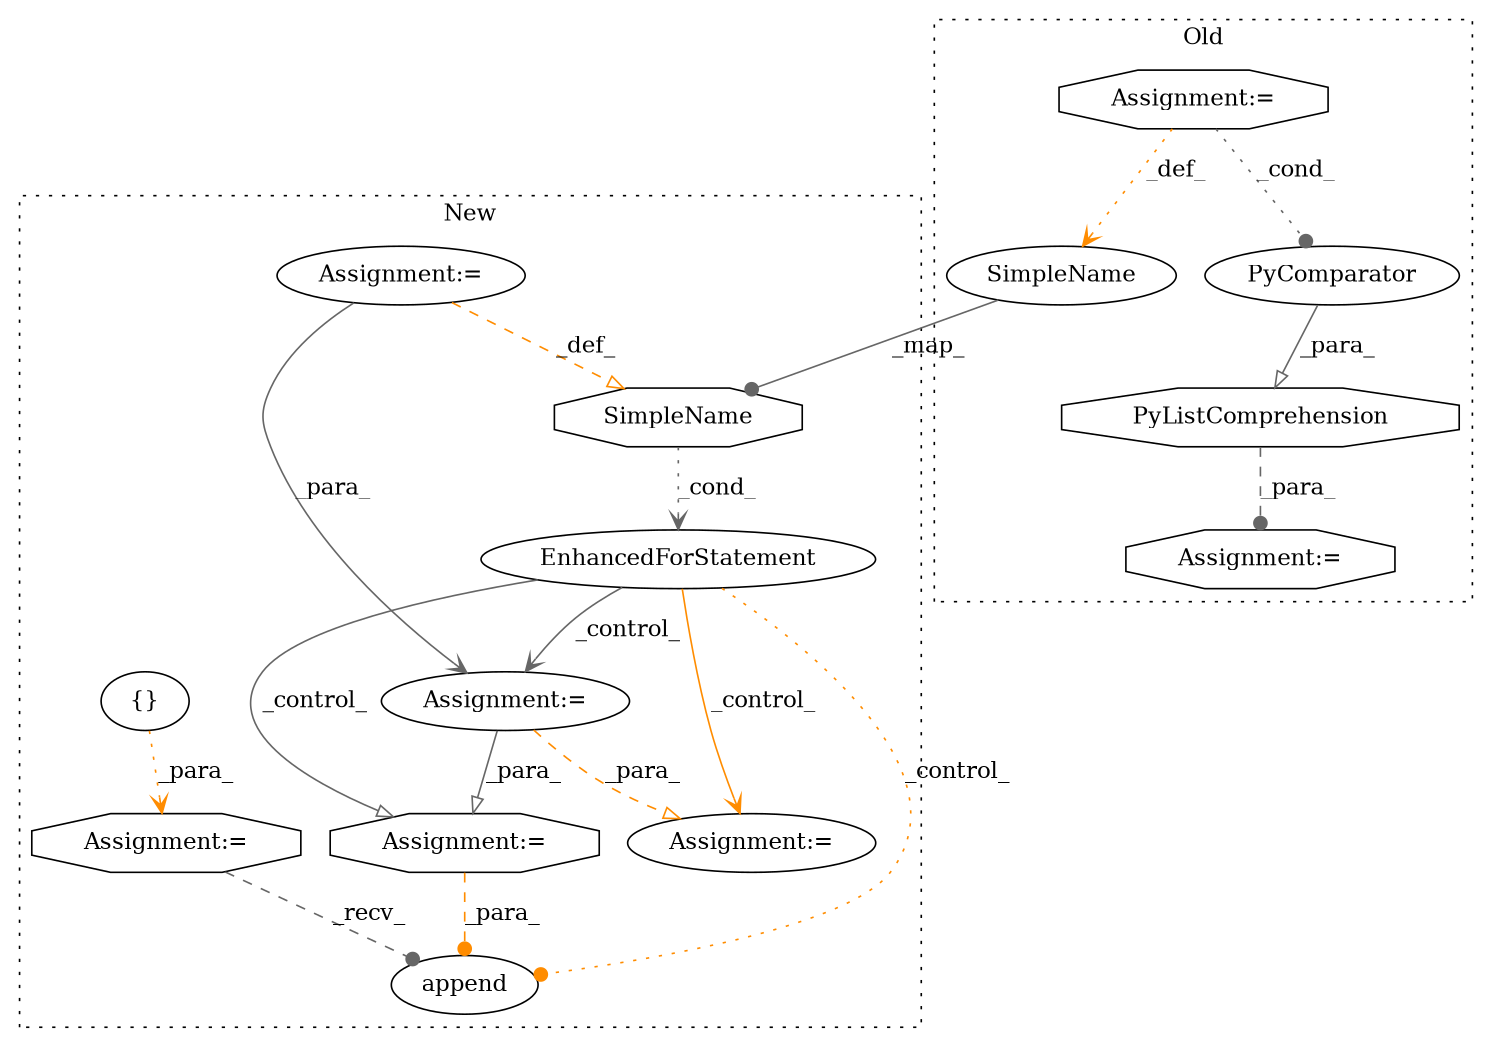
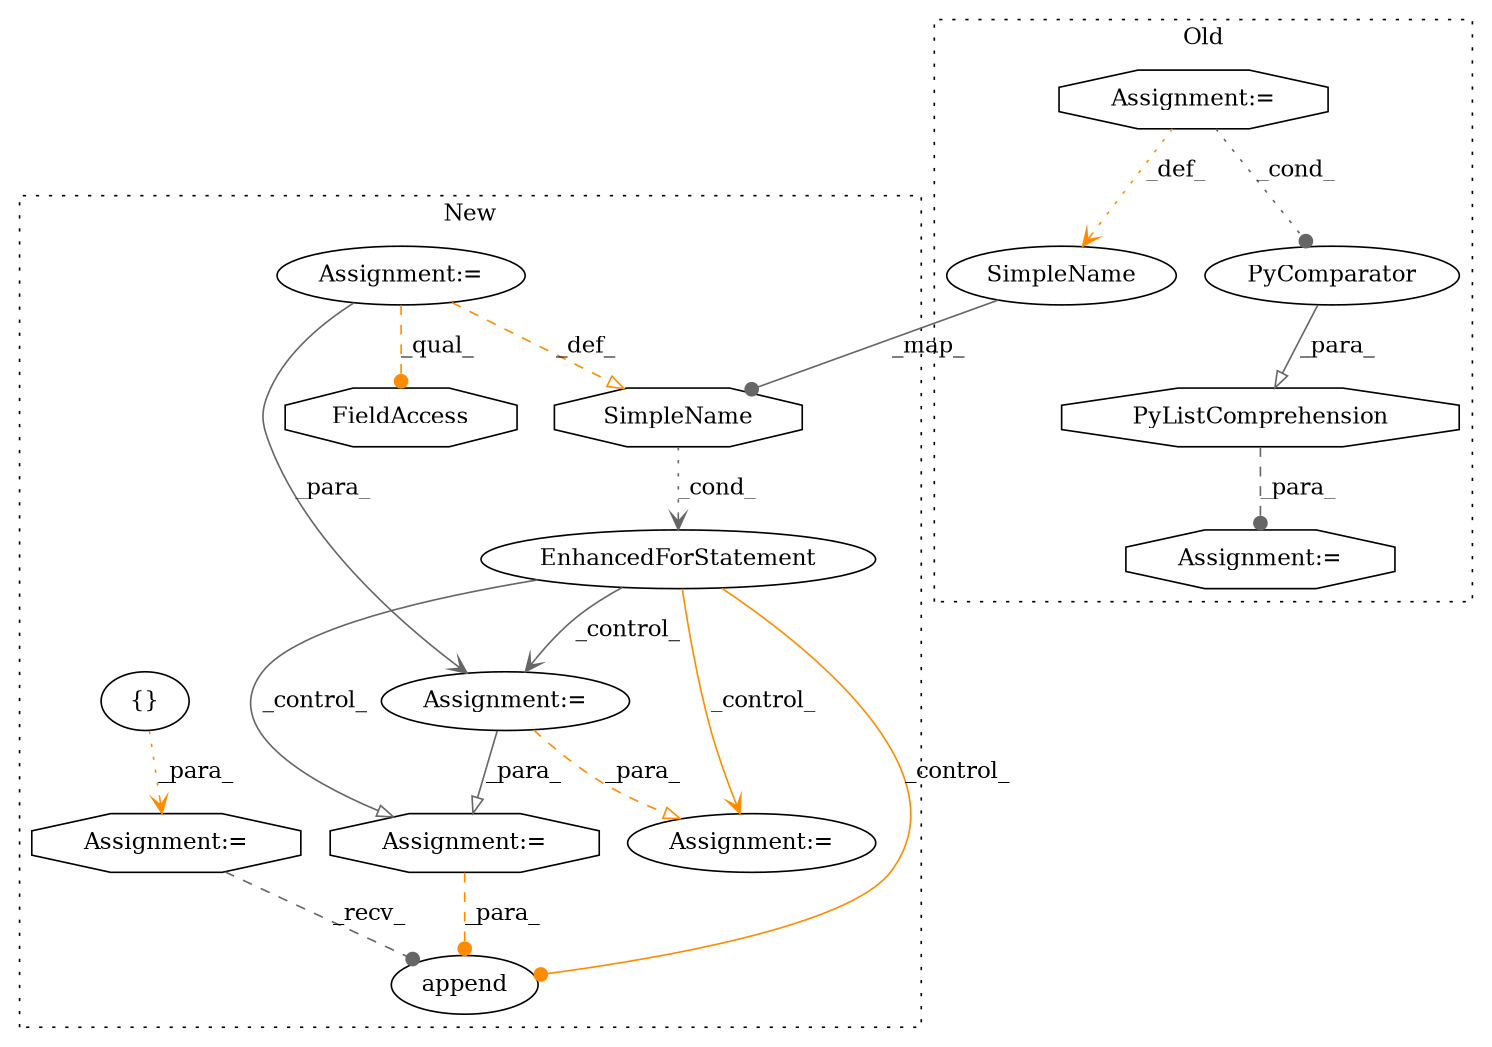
none -> (401, 417)
(891, 871) -> (891, 871)
